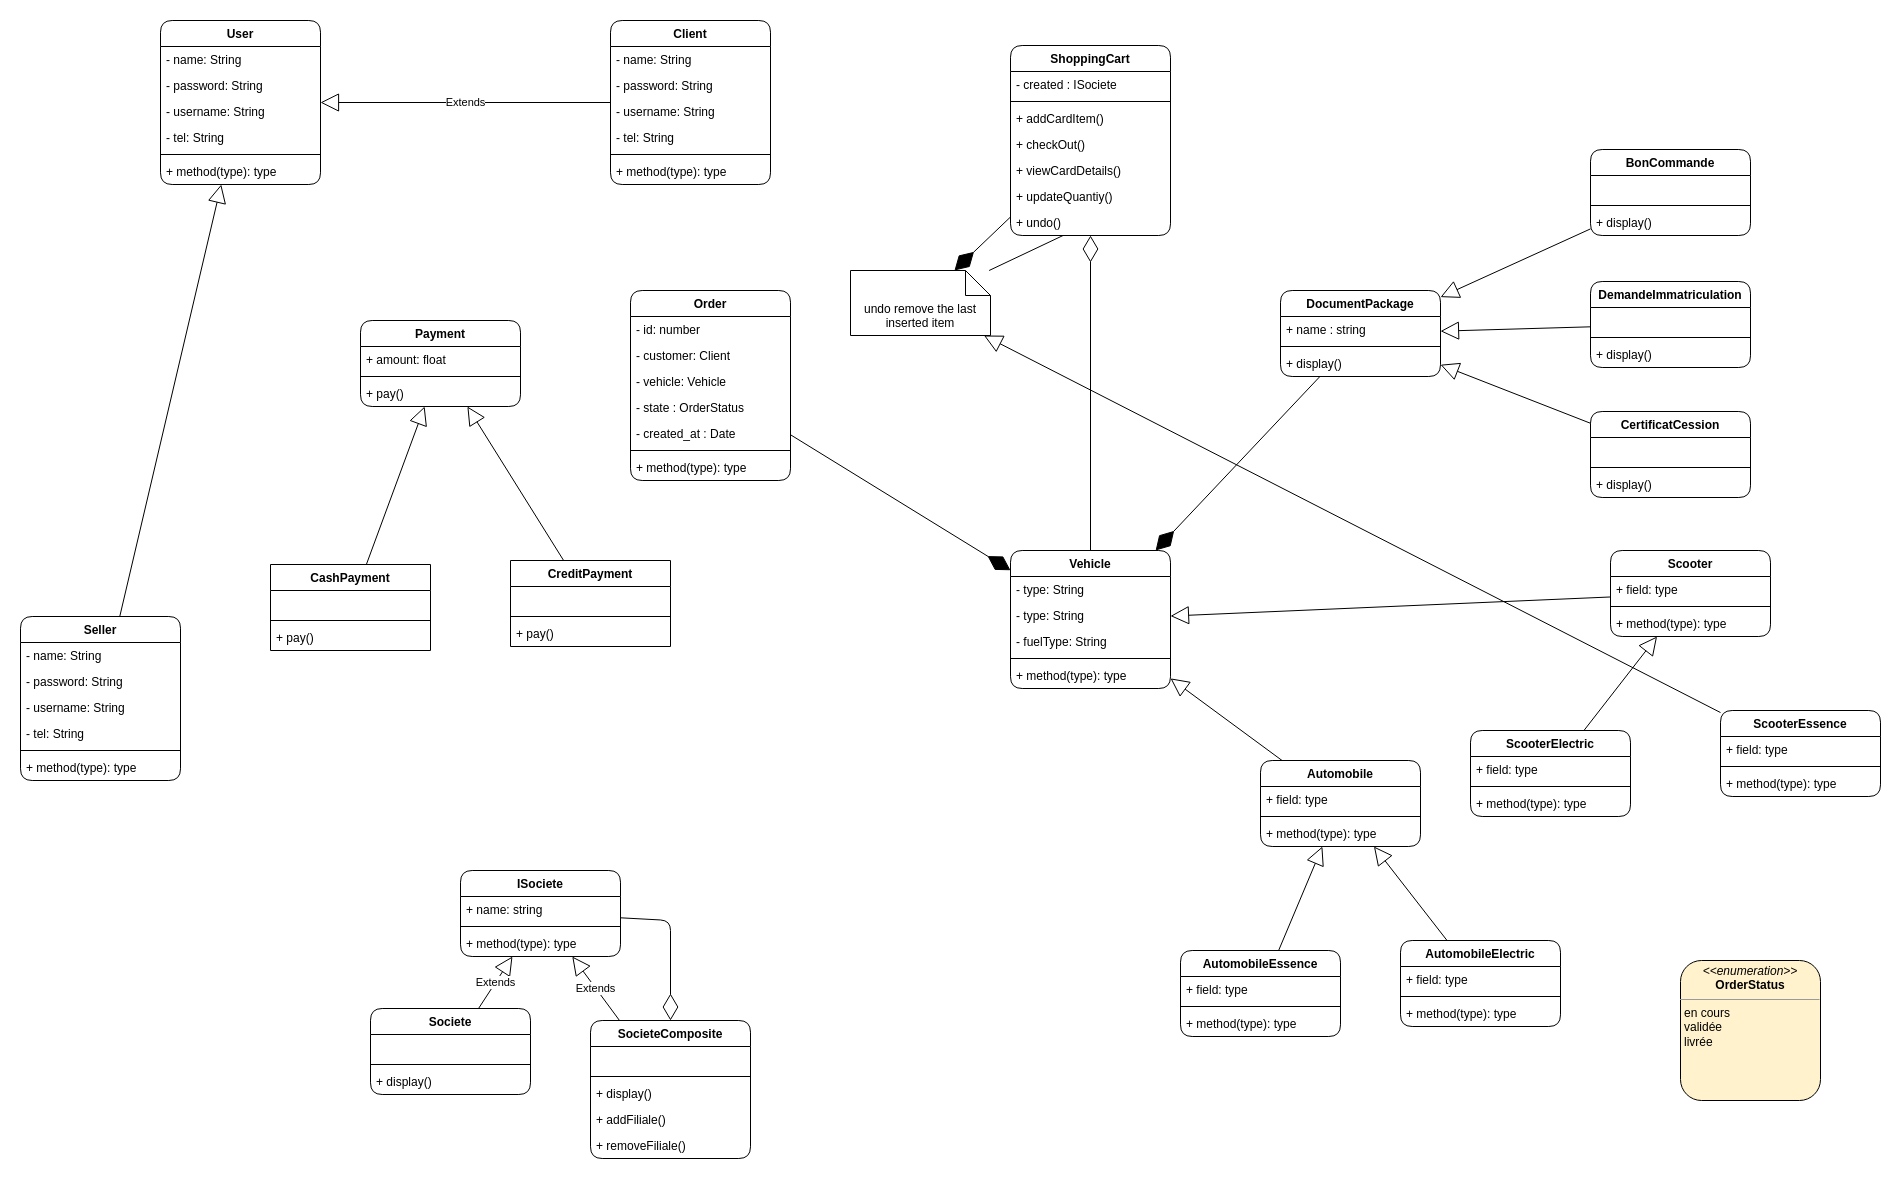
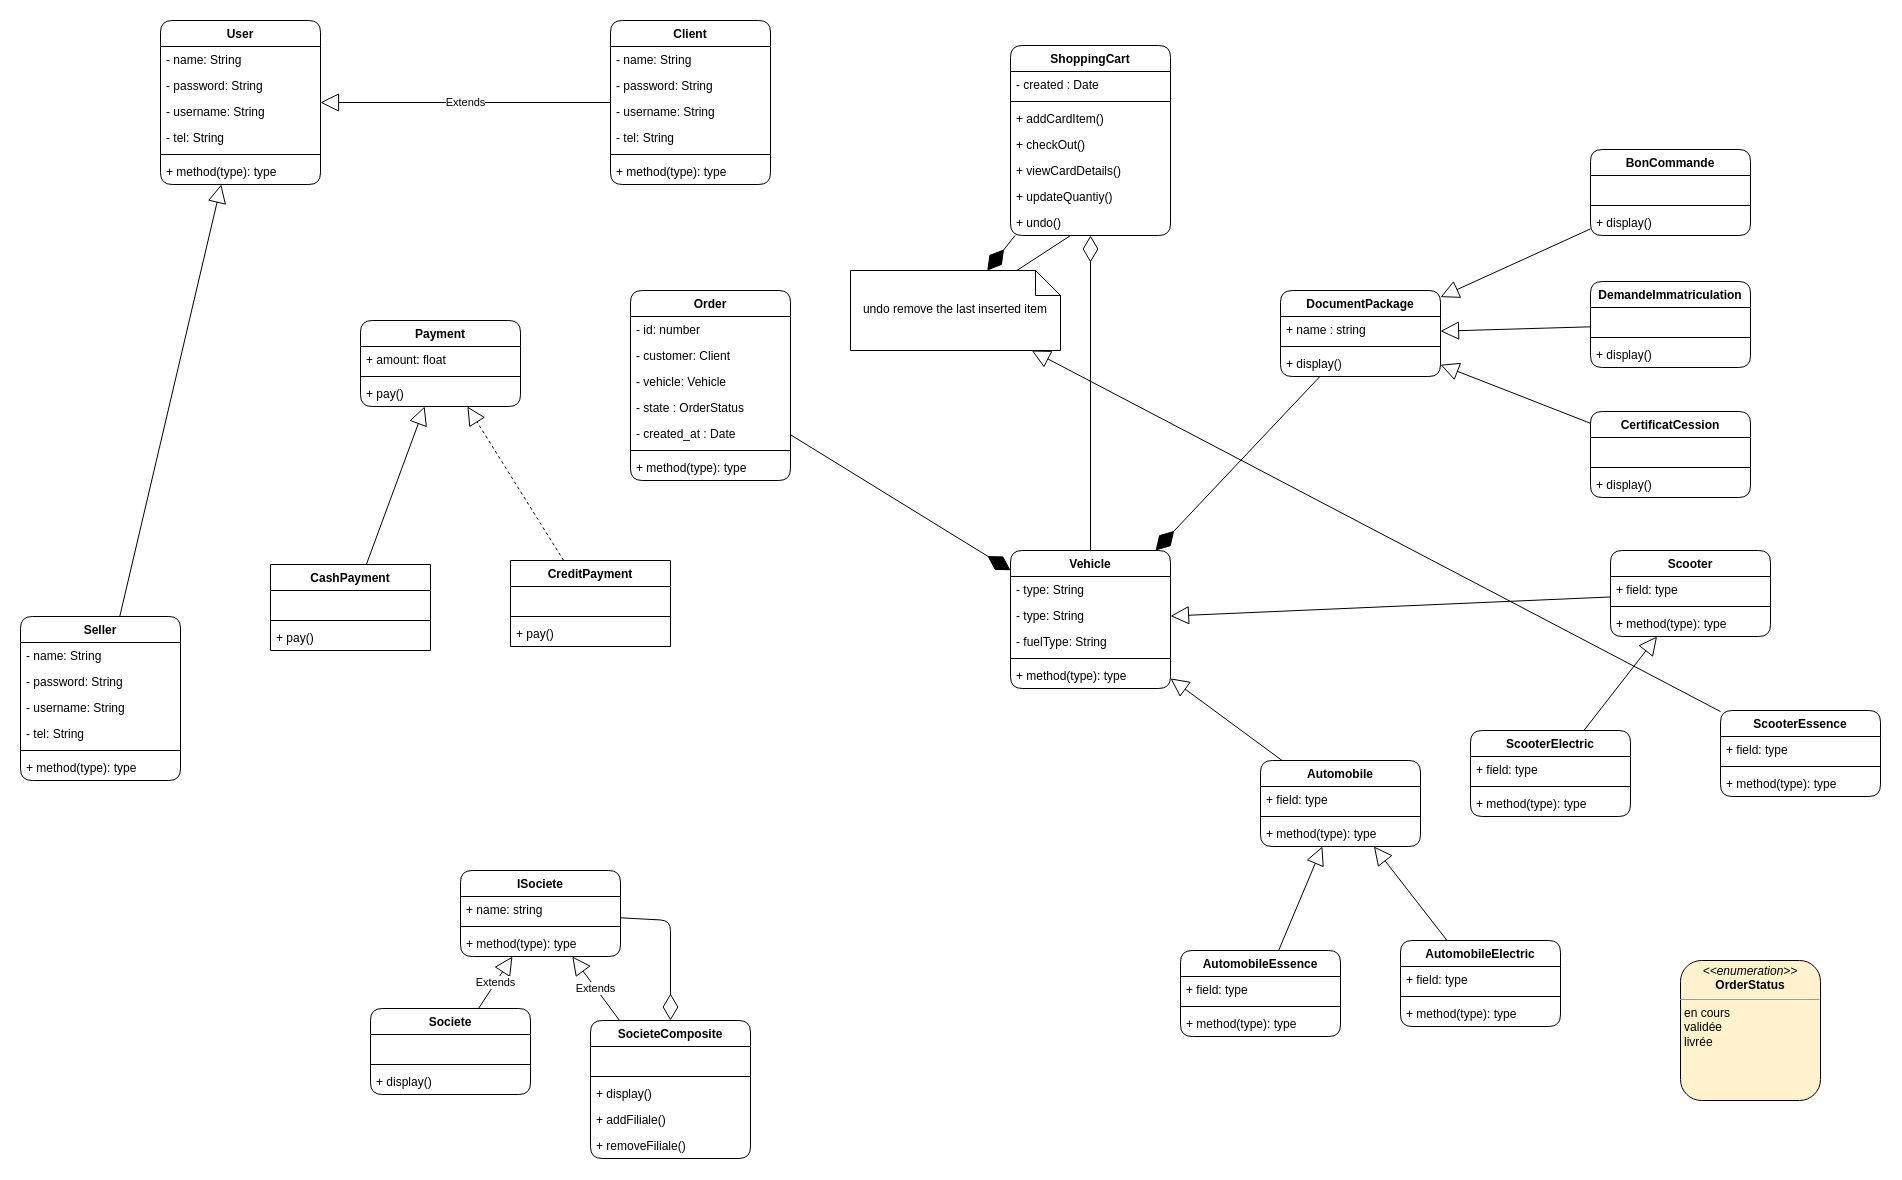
(1075, 85) -> (1064, 85)
(921, 303) -> (956, 311)
(520, 491) -> (520, 491)
